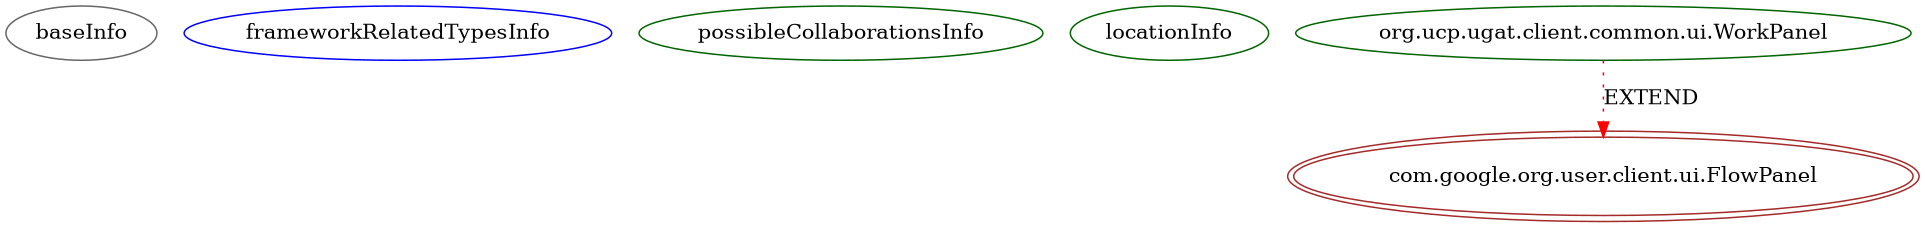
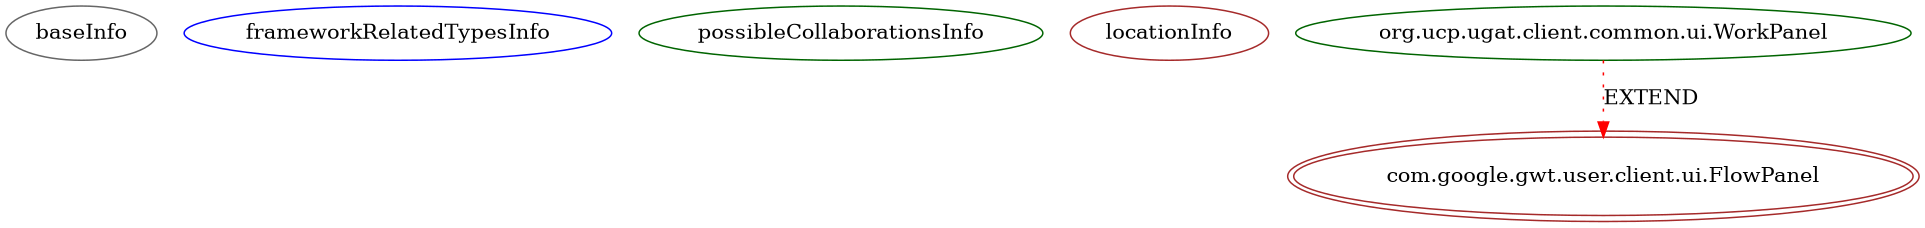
(1169, 33) -> (1169, 33)
(1603, 176) -> (1603, 176)
